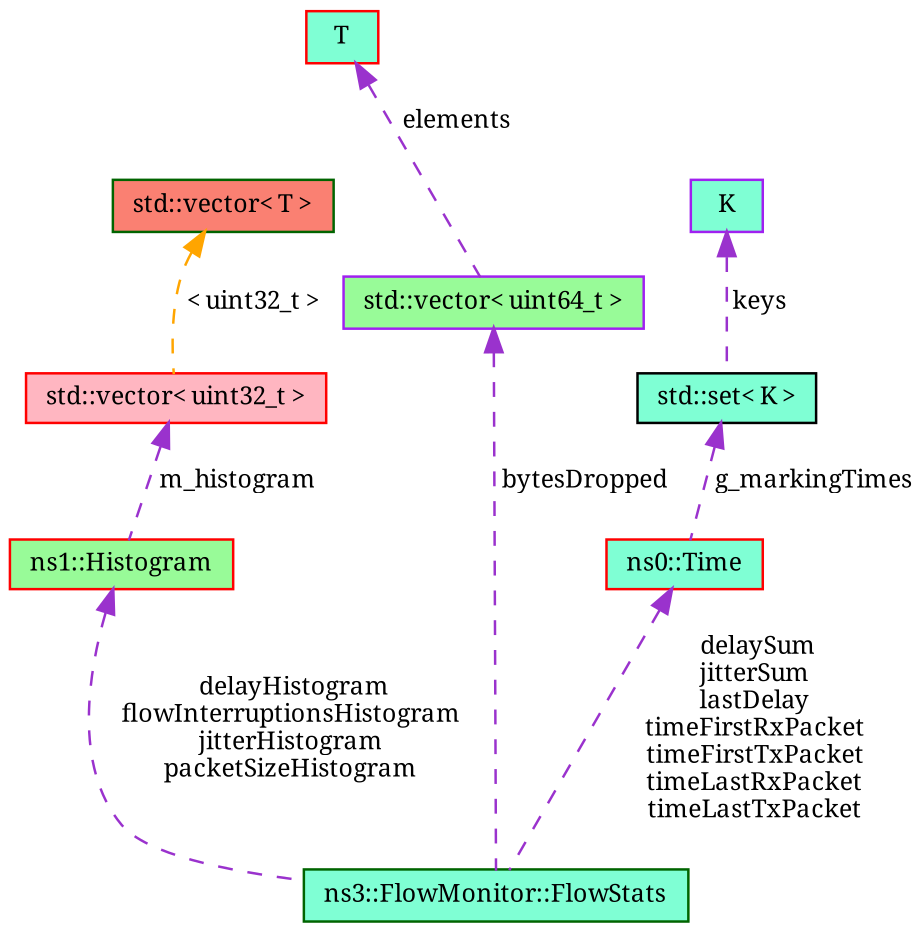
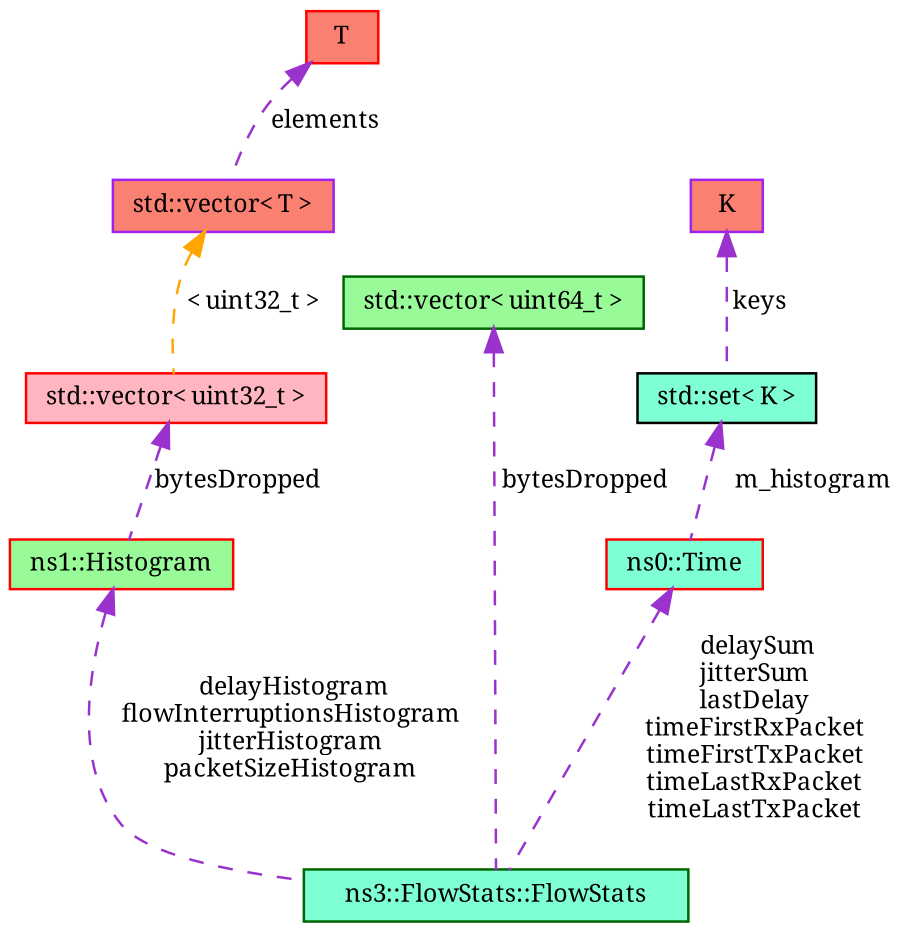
(342, 37) -> (342, 37)
(425, 181) -> (254, 126)
(223, 206) -> (223, 206)
(727, 206) -> (727, 206)
(494, 303) -> (494, 303)
(236, 481) -> (236, 481)
(811, 481) -> (811, 481)
(496, 895) -> (496, 895)
